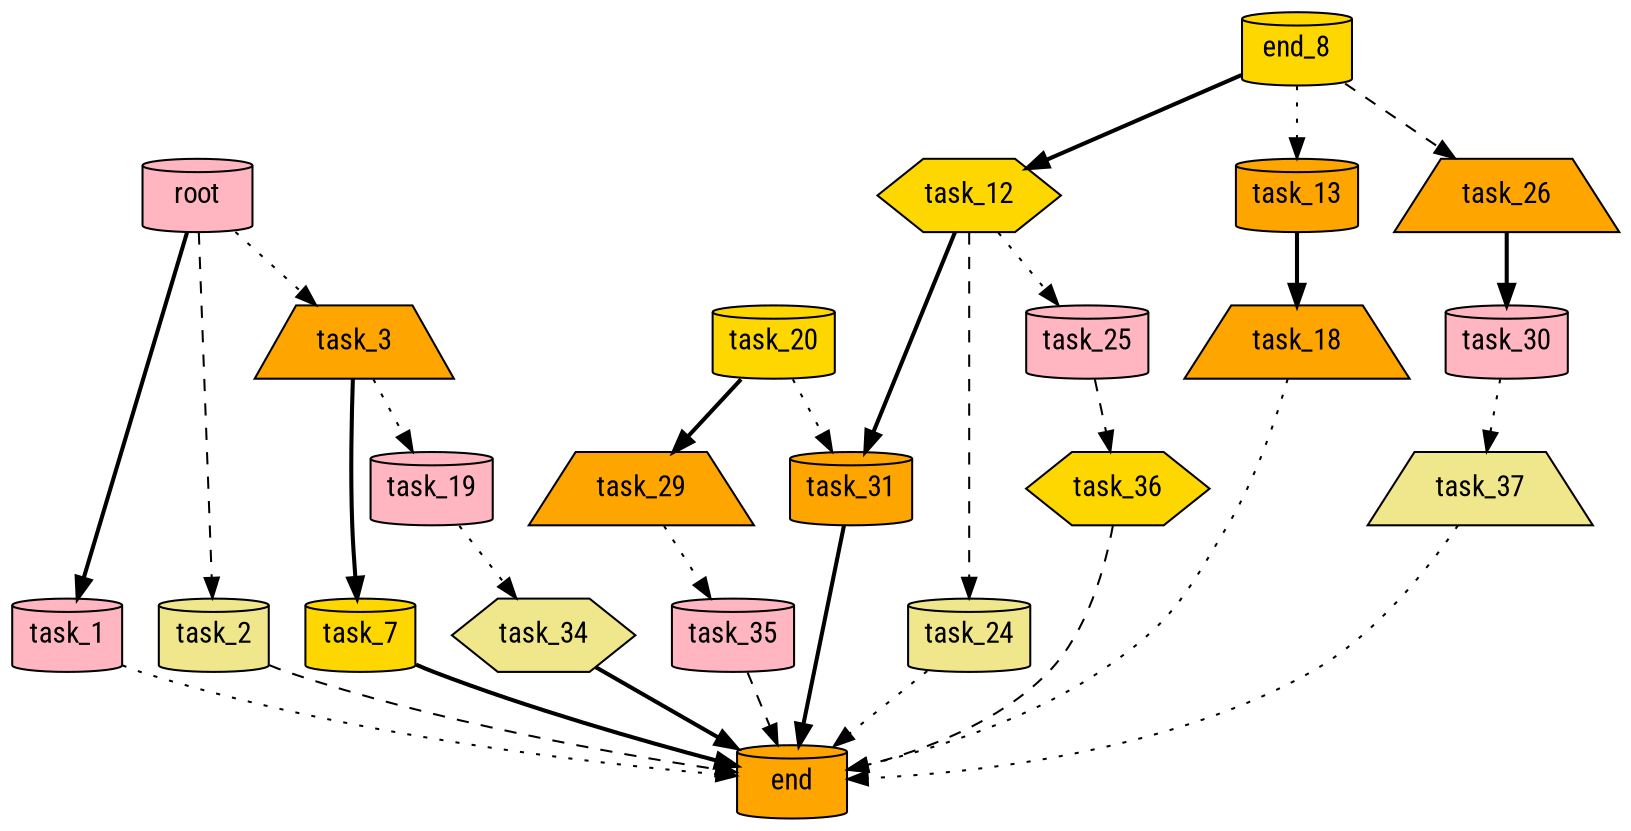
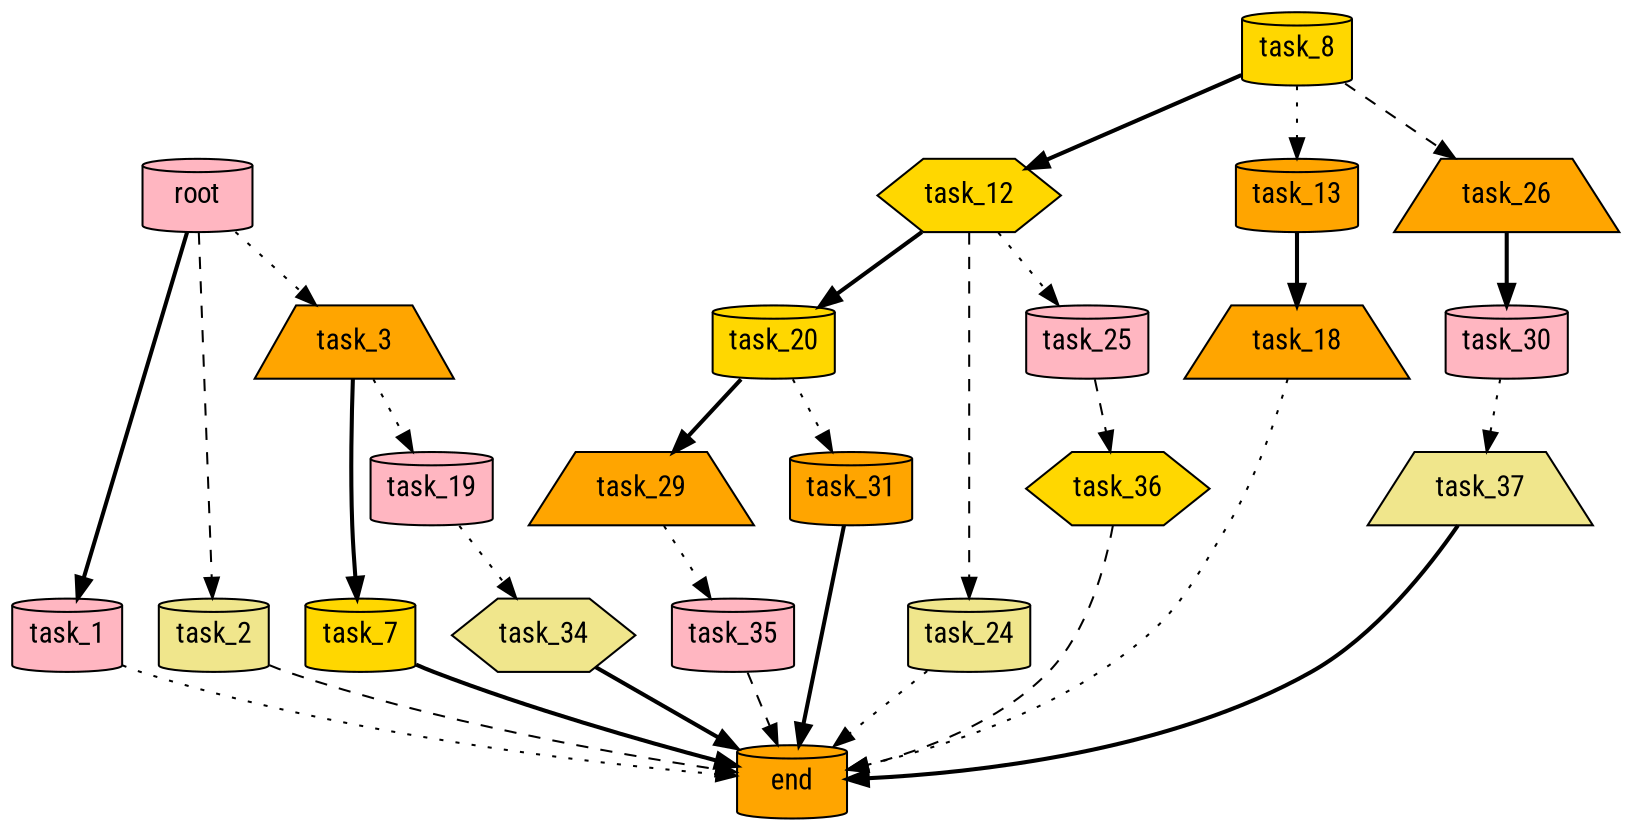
(1297, 49) -> (1297, 49)
(914, 332) -> (879, 263)
(1196, 722) -> (1196, 722)
